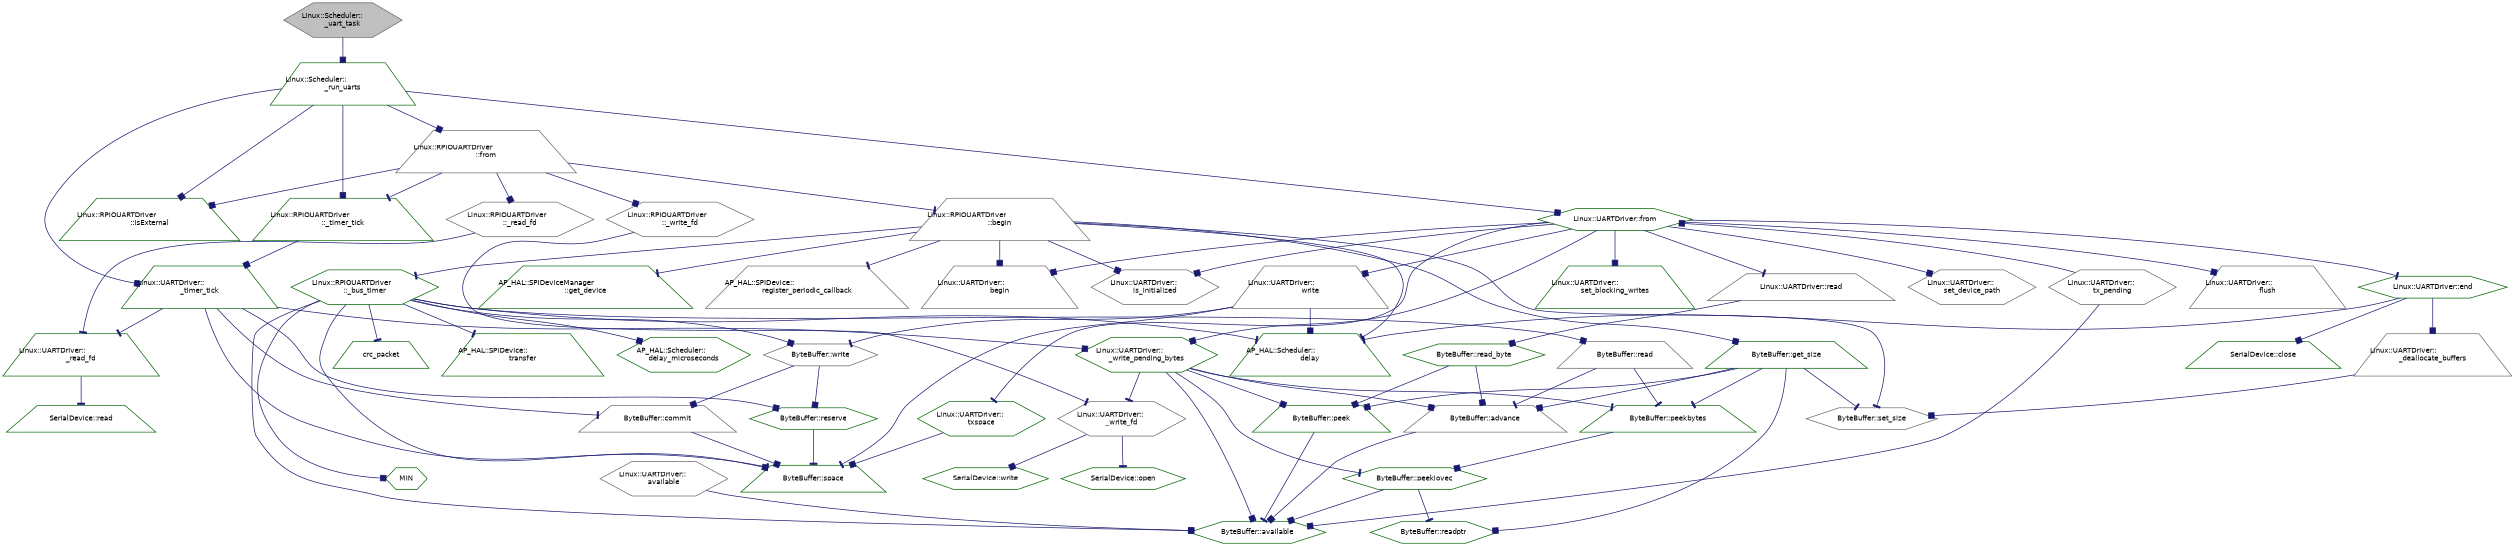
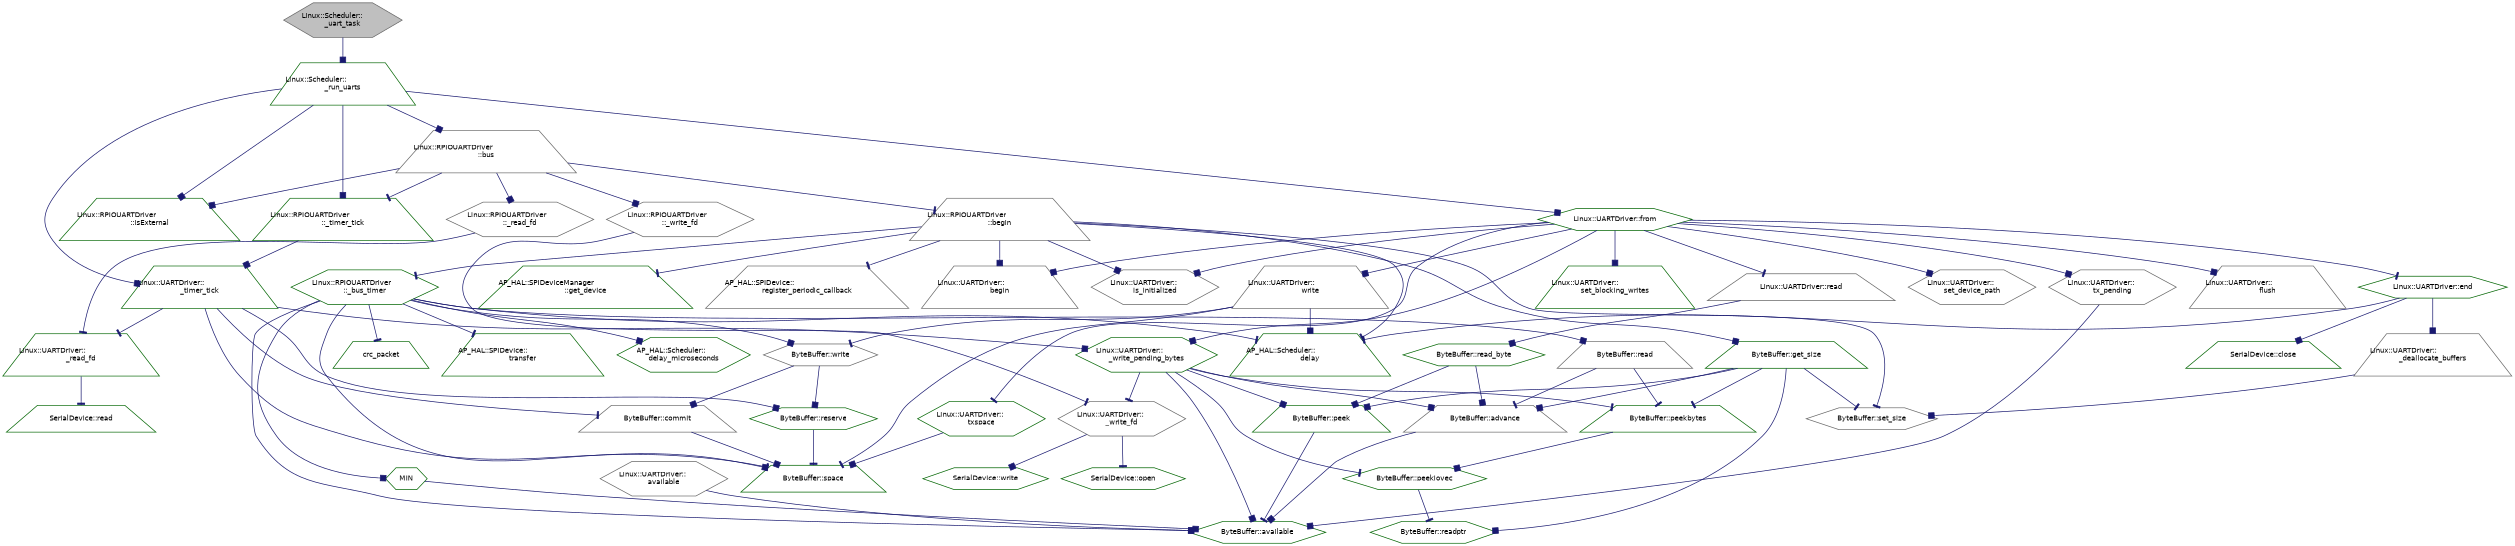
(486, 152) -> (486, 152)
(1882, 241) -> (1872, 241)
(1340, 504) -> (789, 508)
